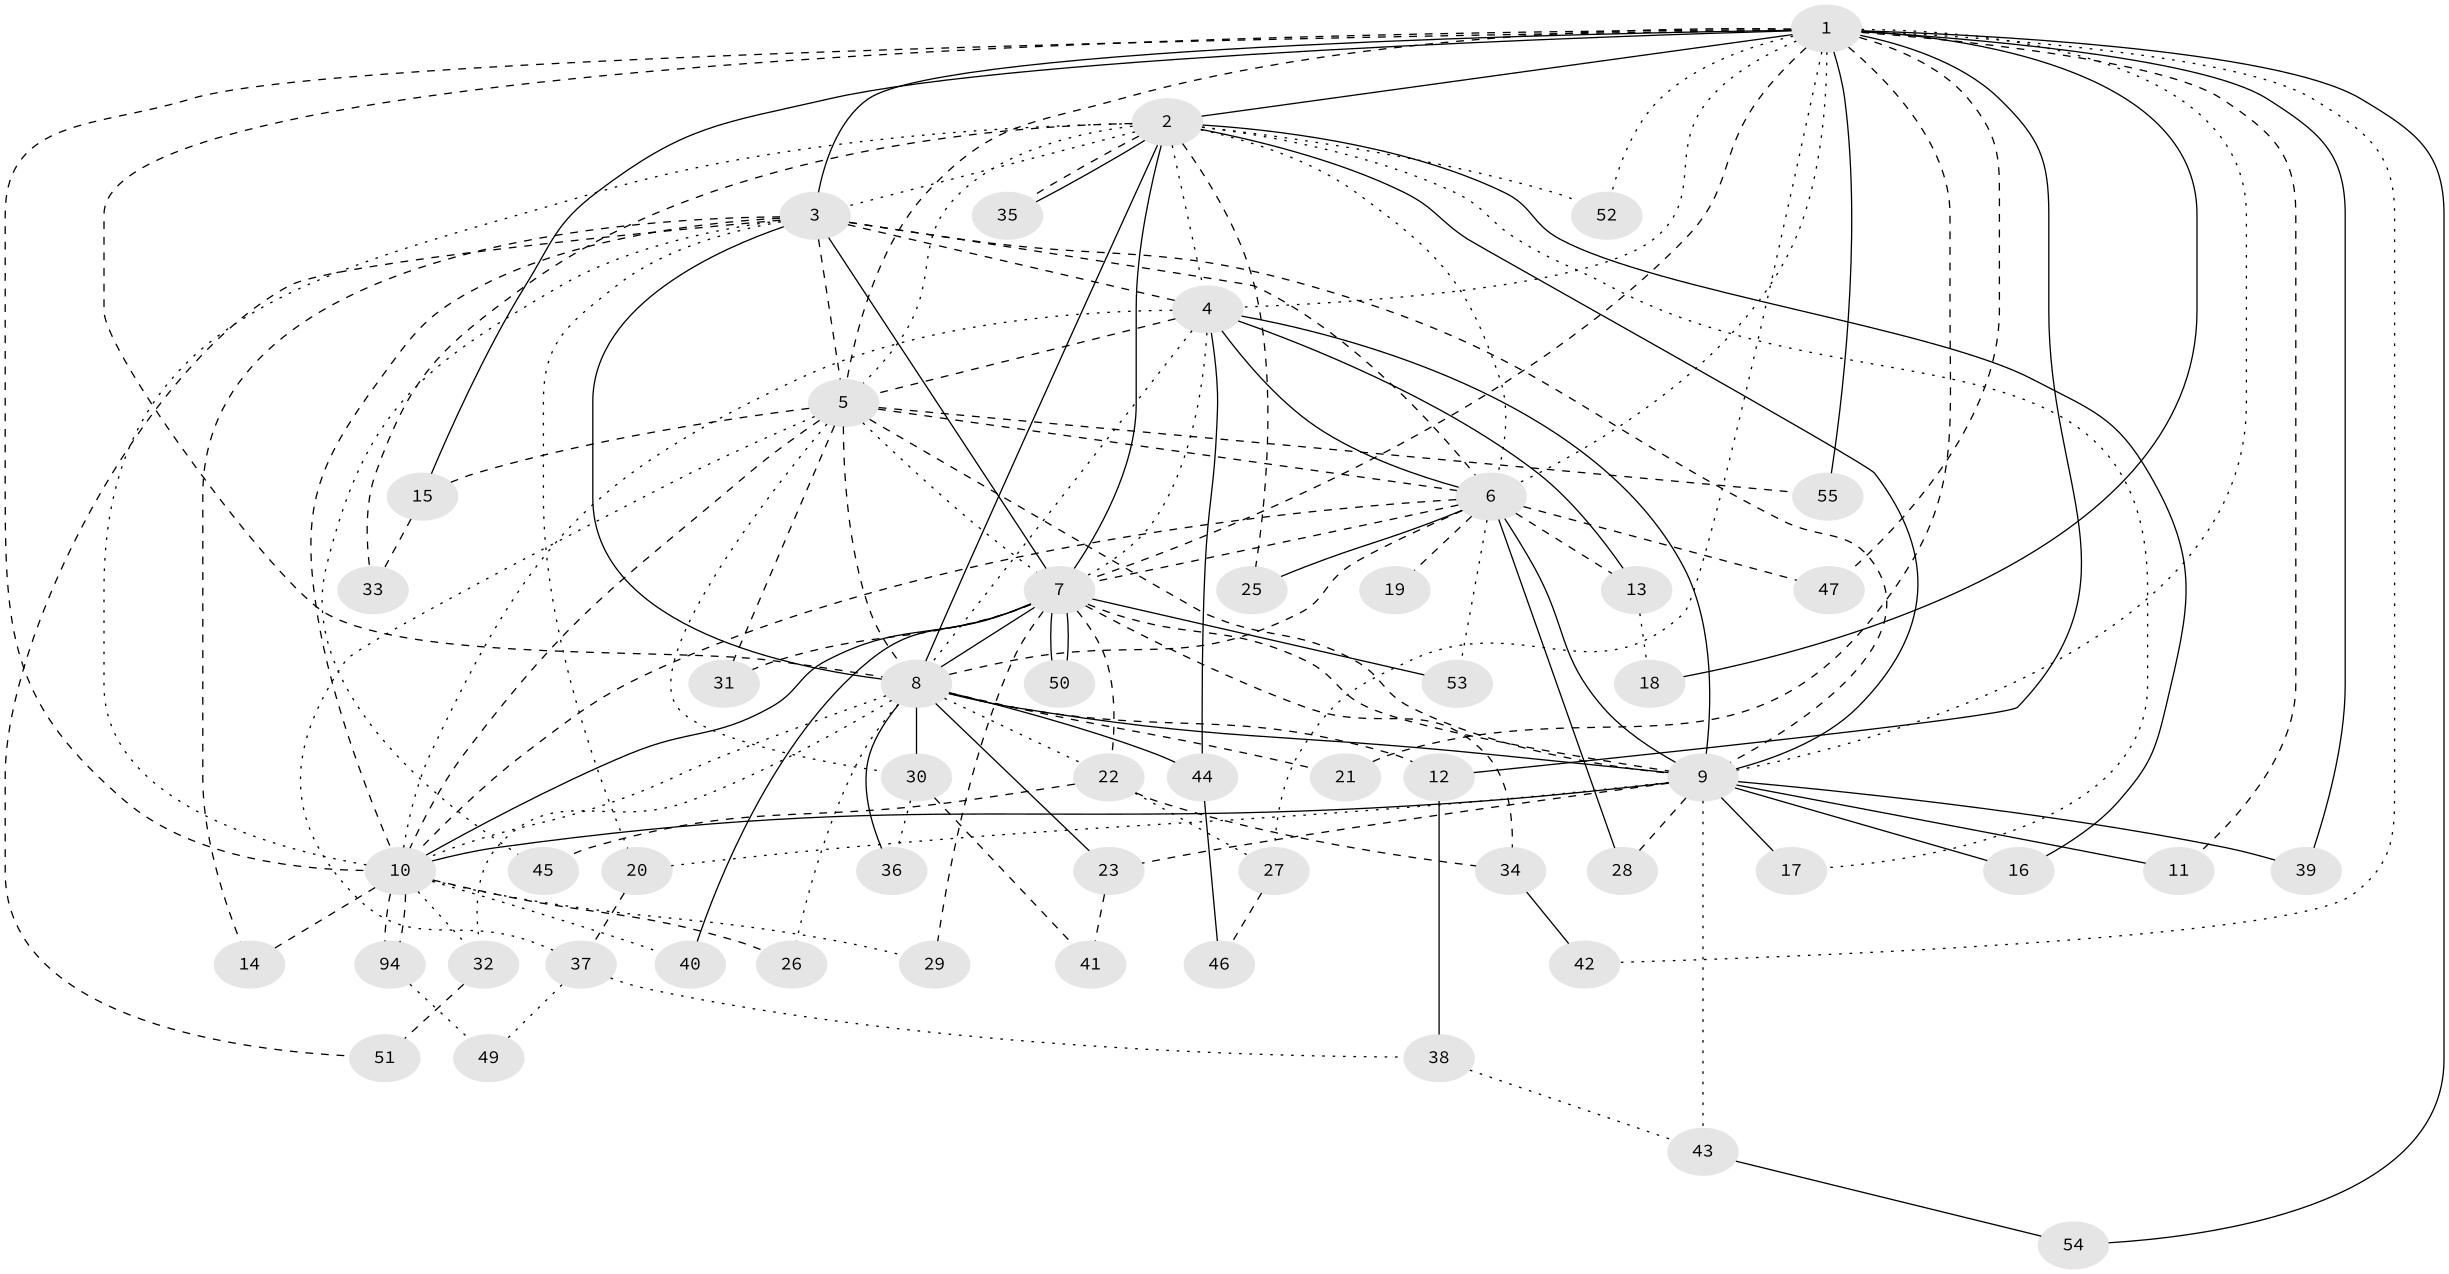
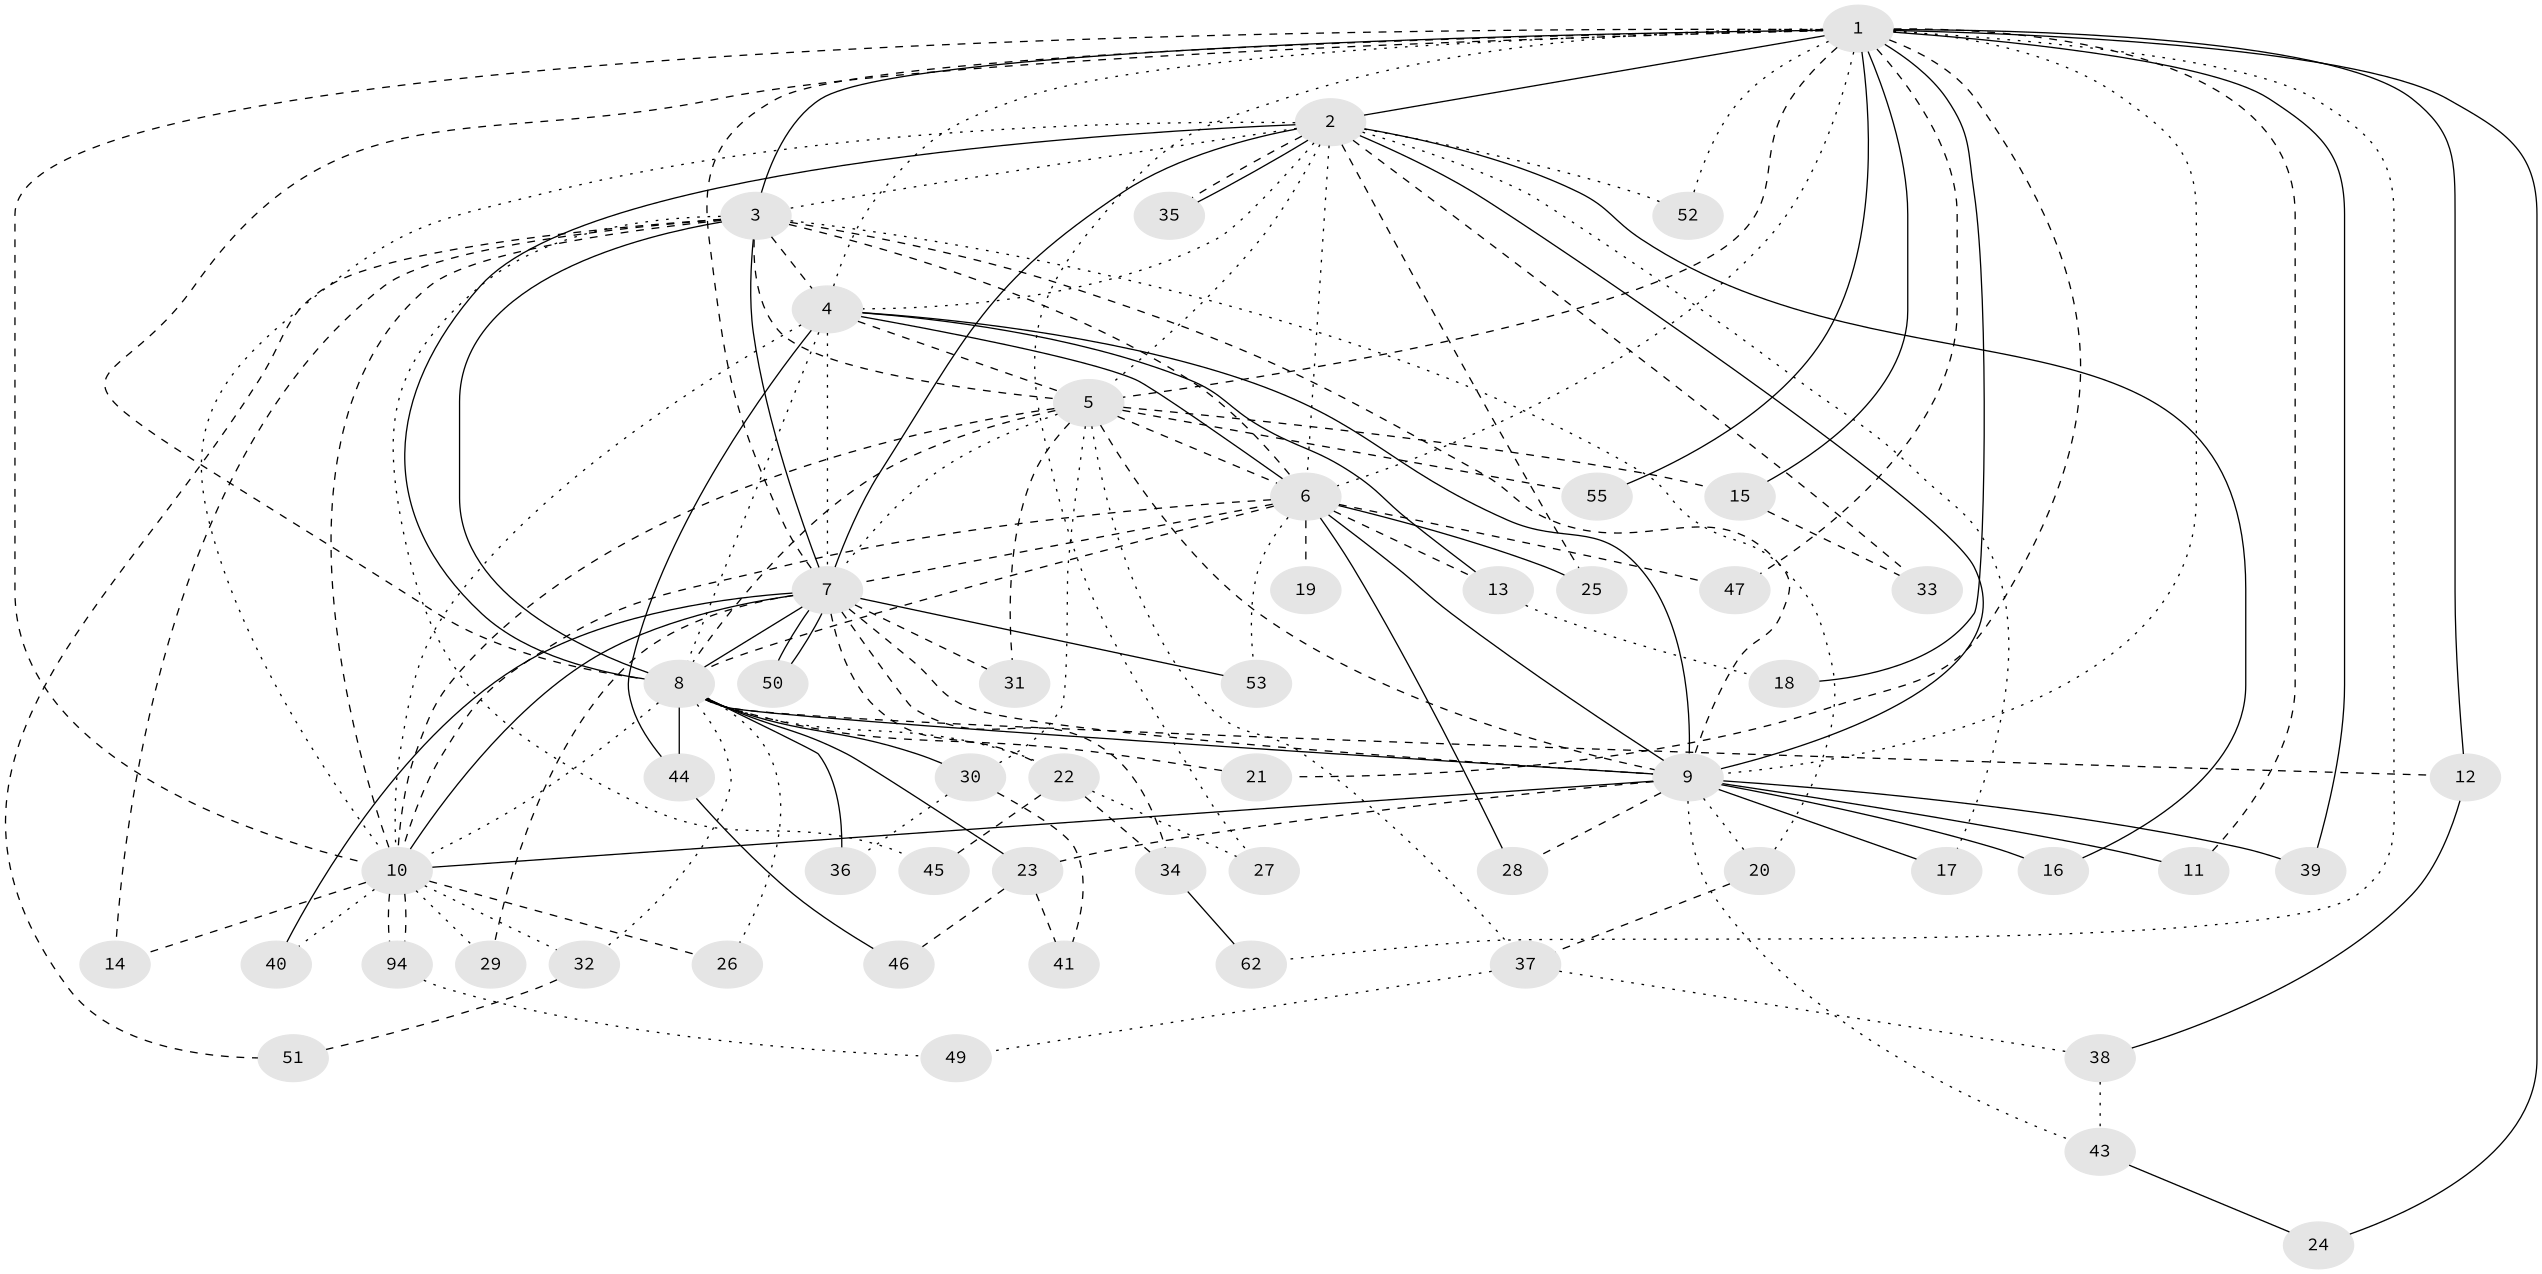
(1247, 918) -> (963, 918)
(1585, 965) -> (1251, 965)
(2073, 1245) -> (2319, 1245)
